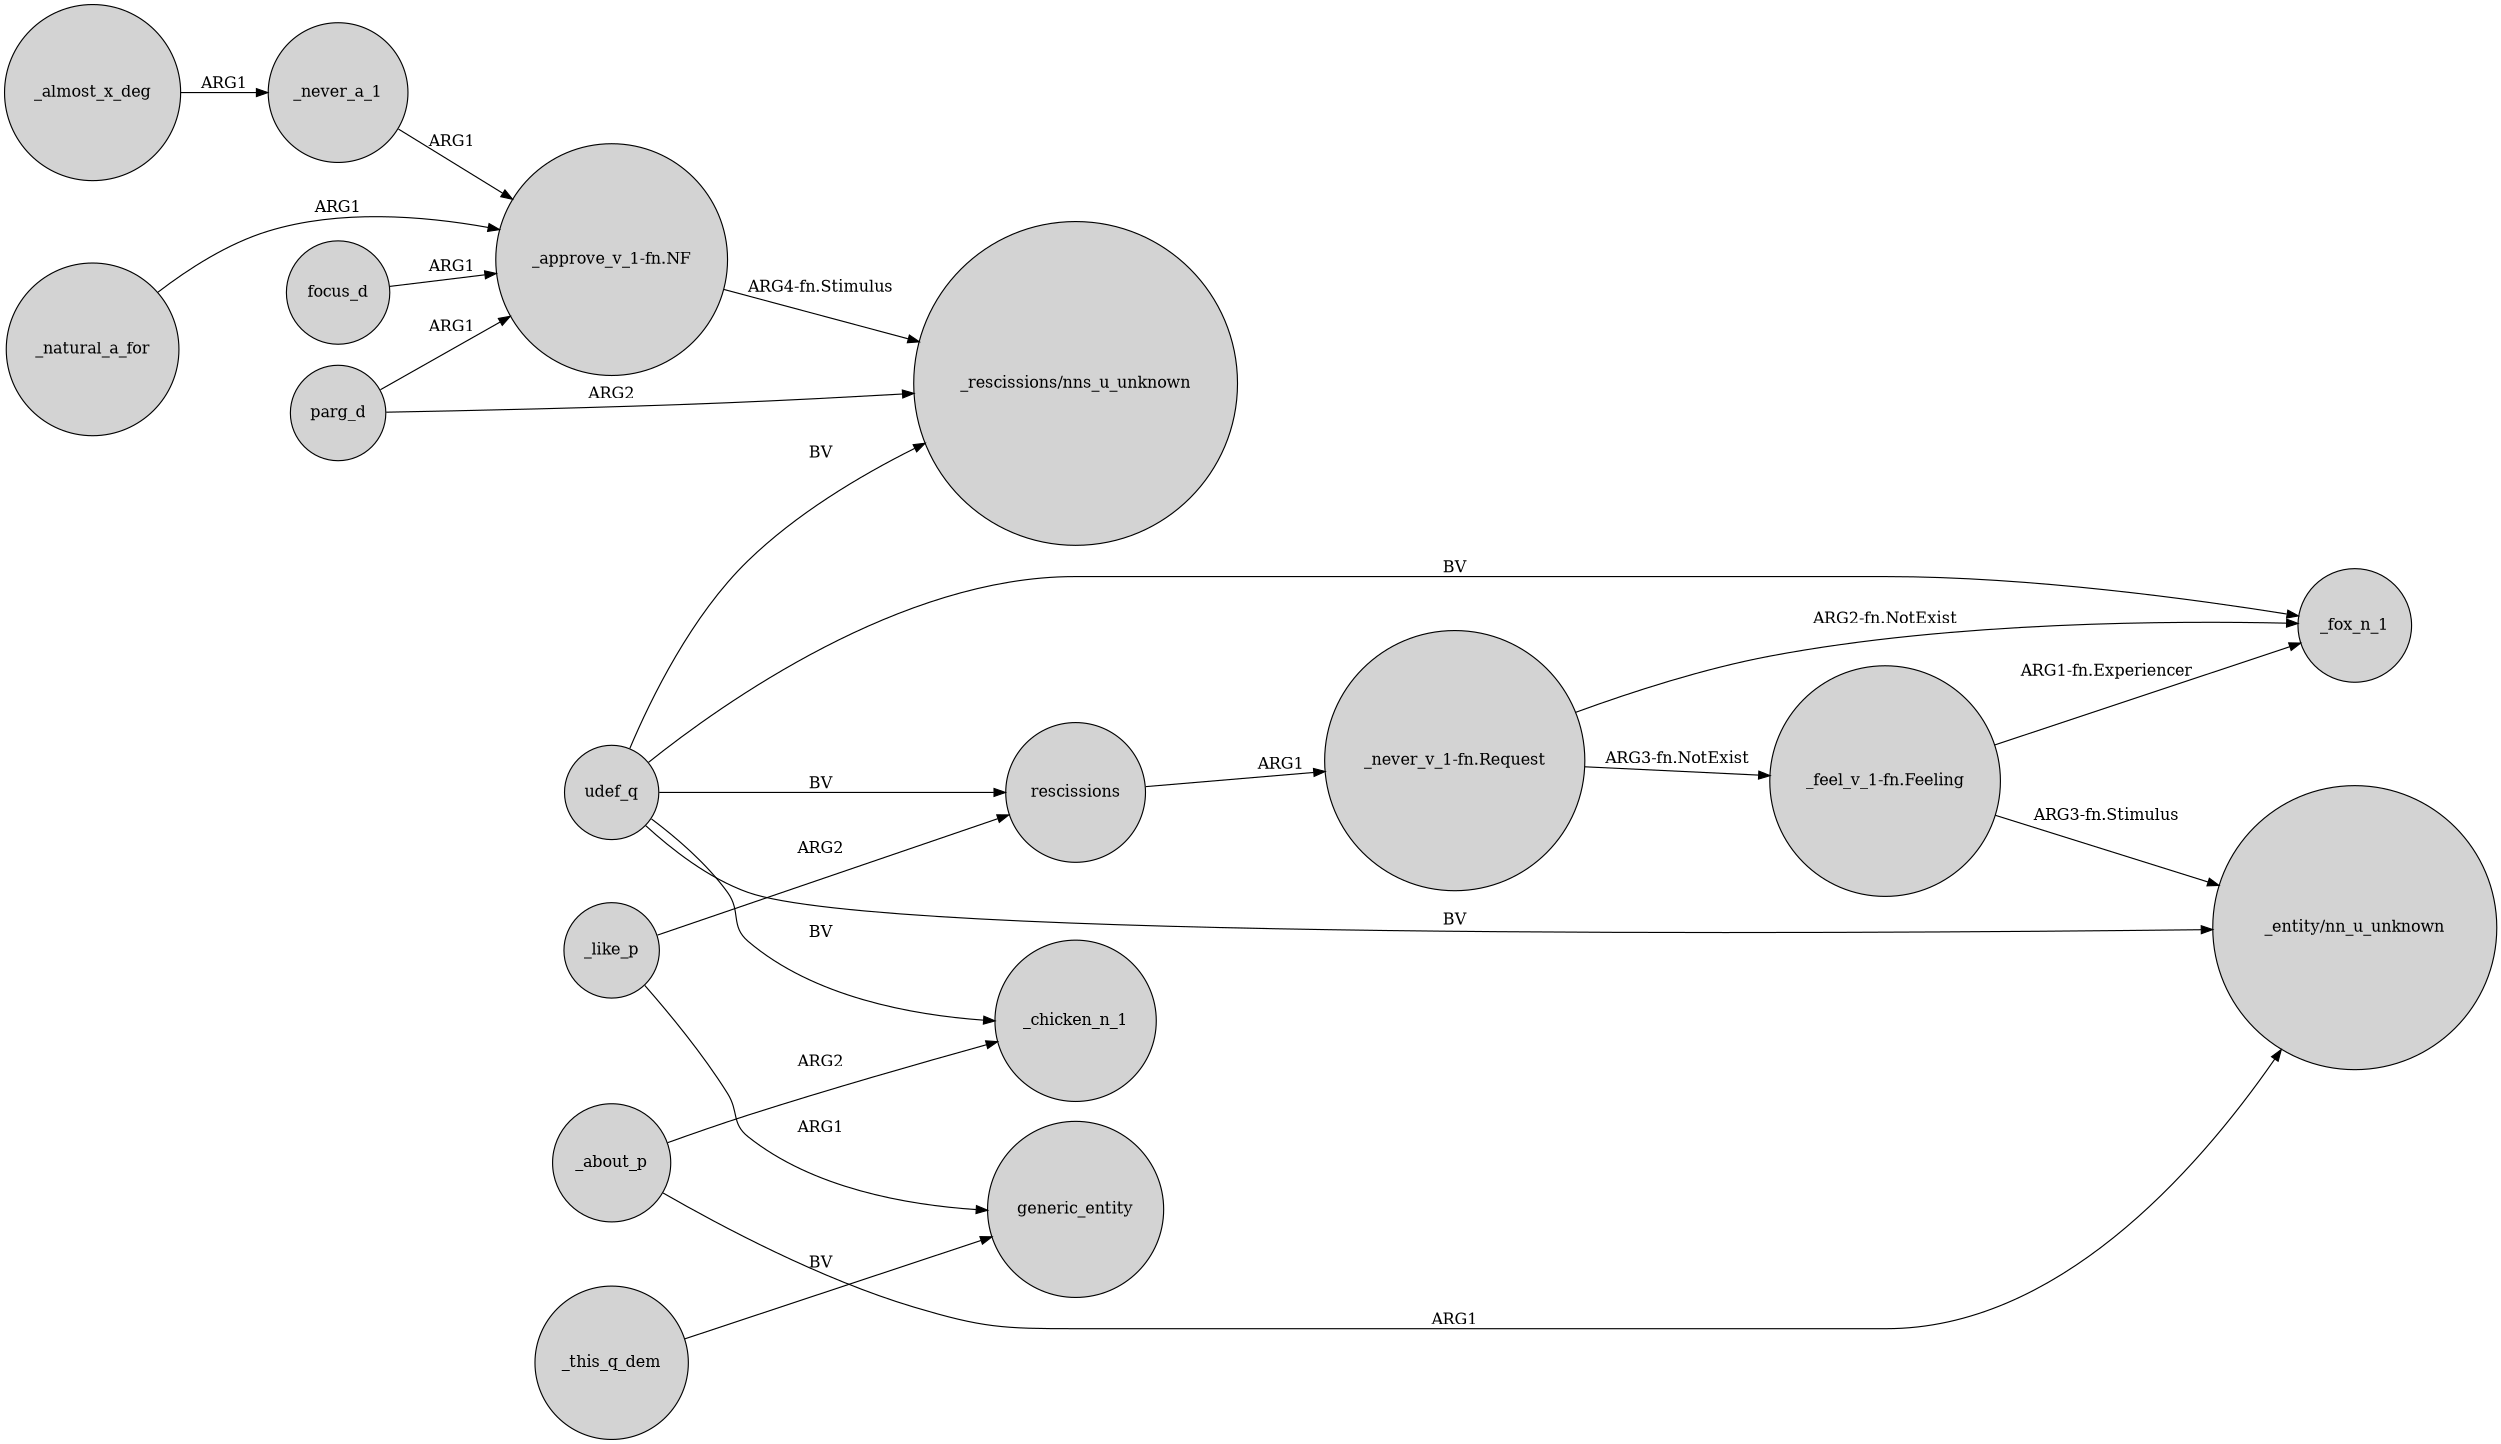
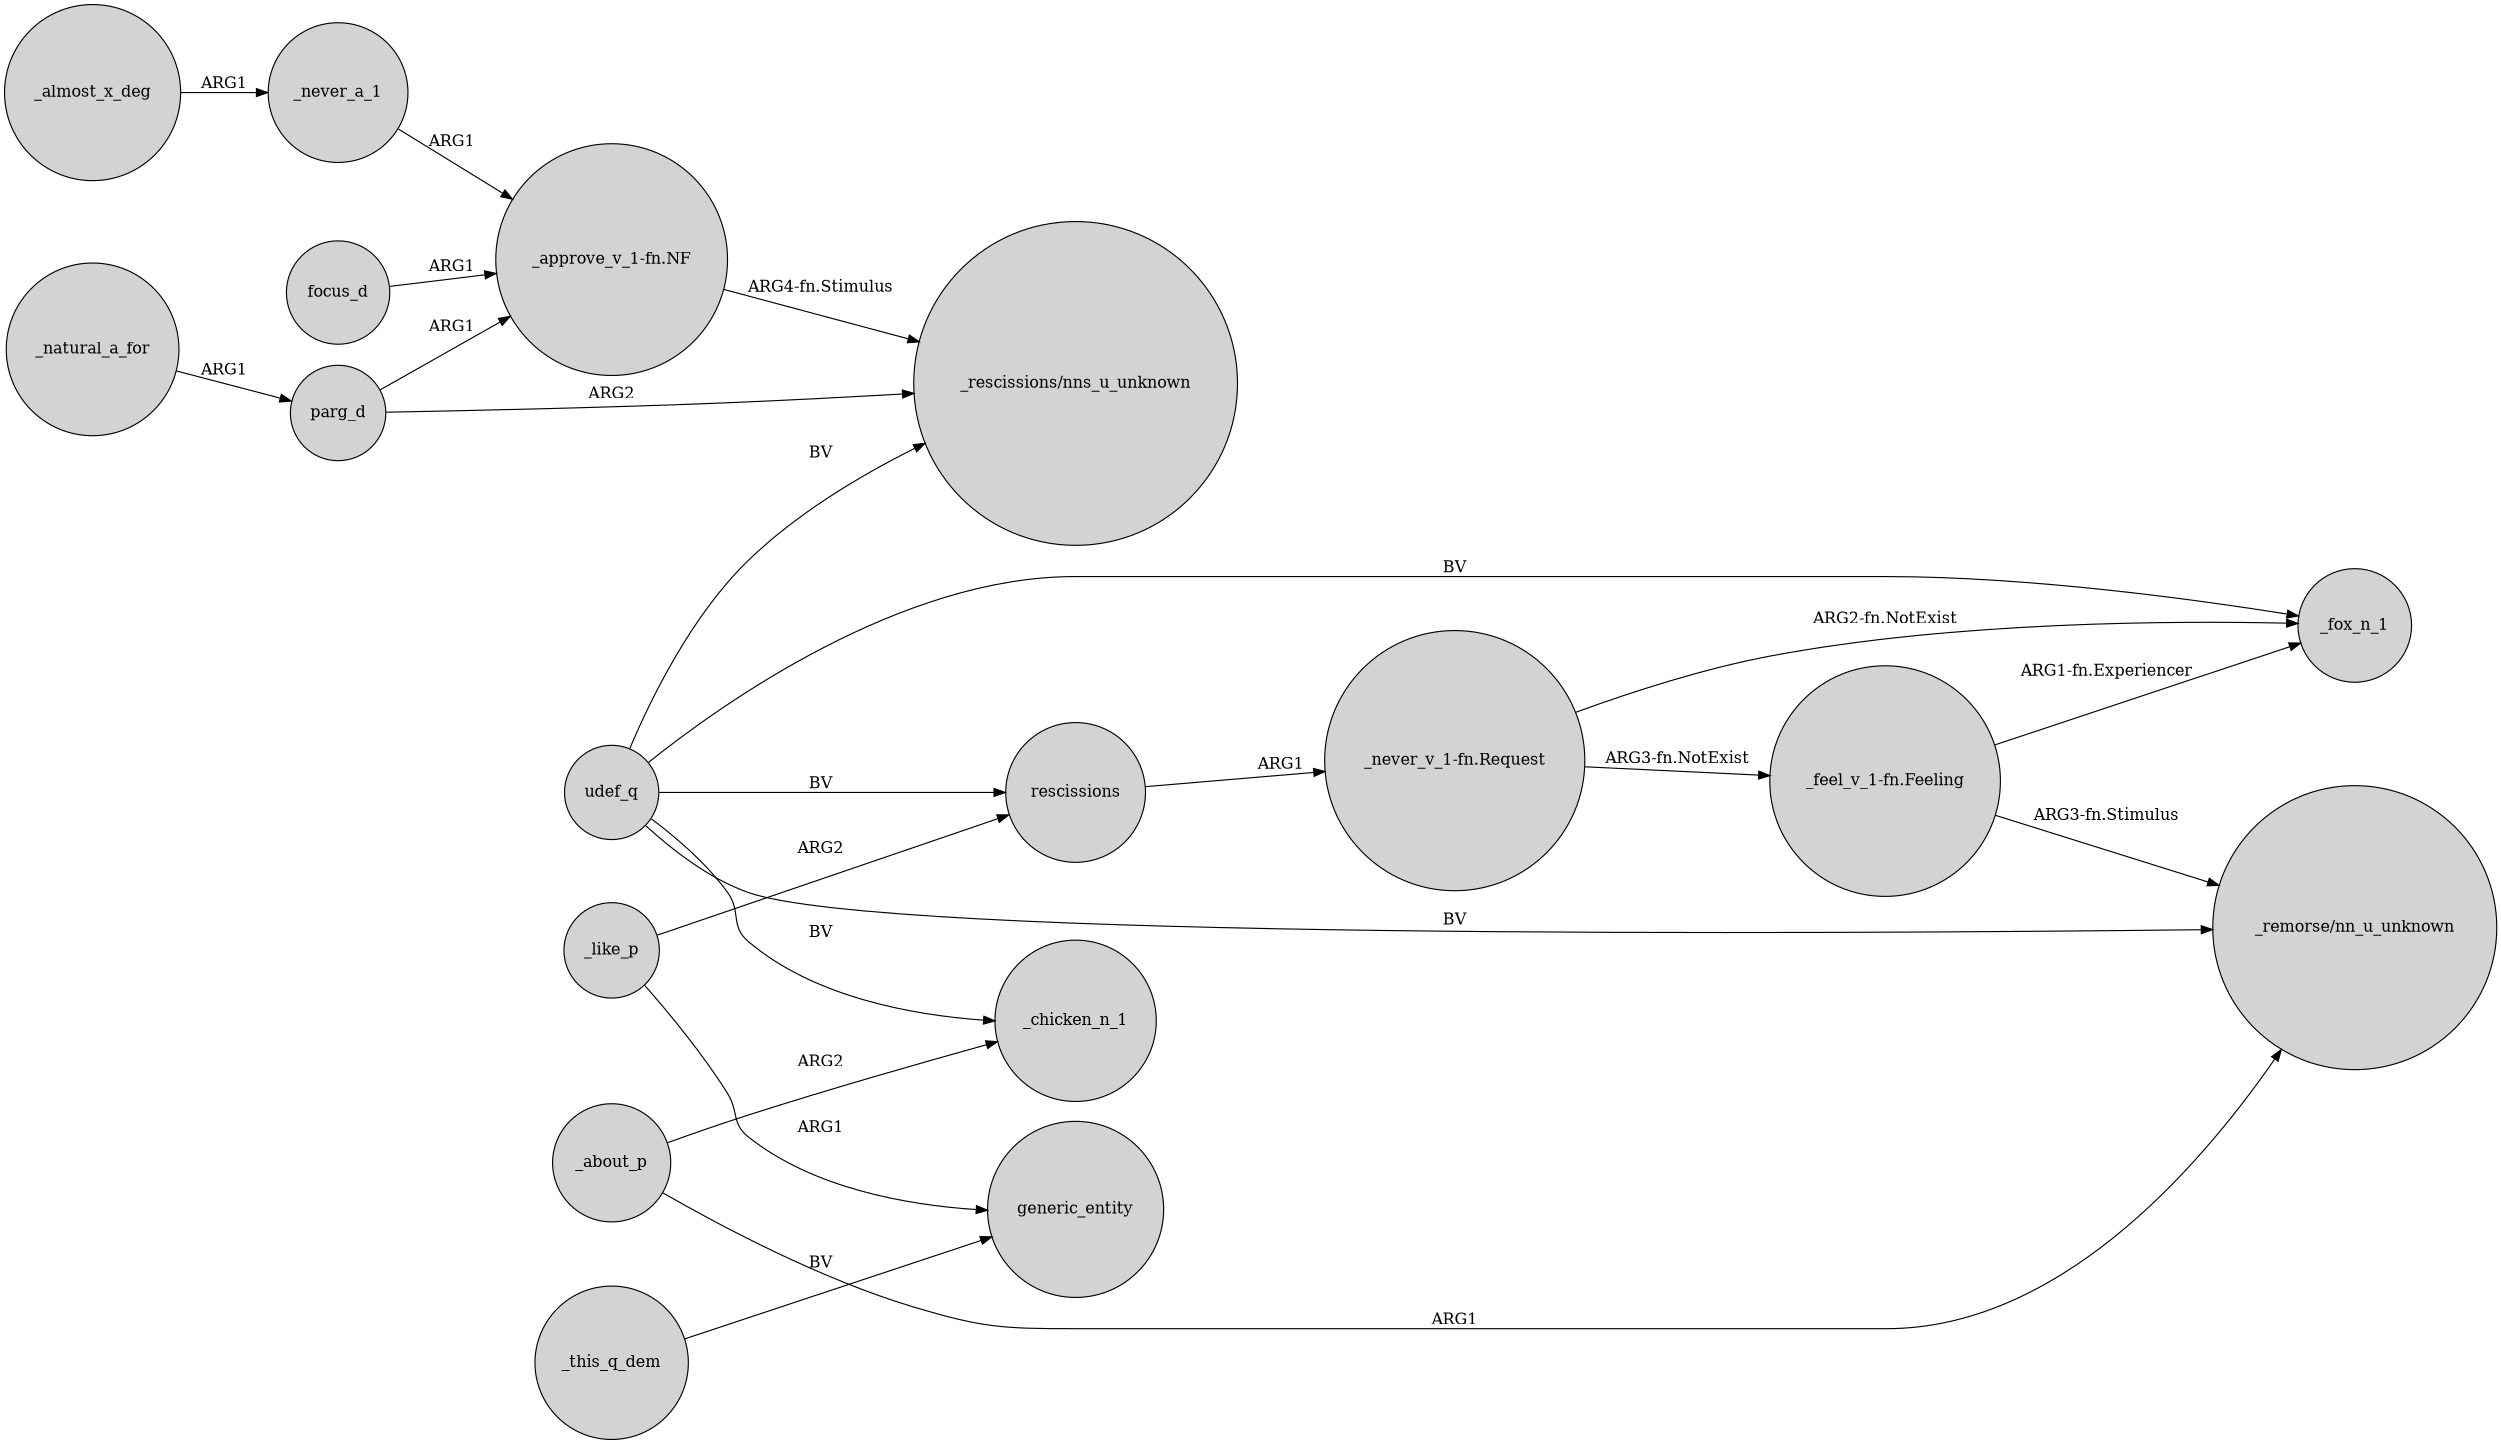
(315, 221) -> (228, 385)
(2355, 928) -> (2355, 928)
